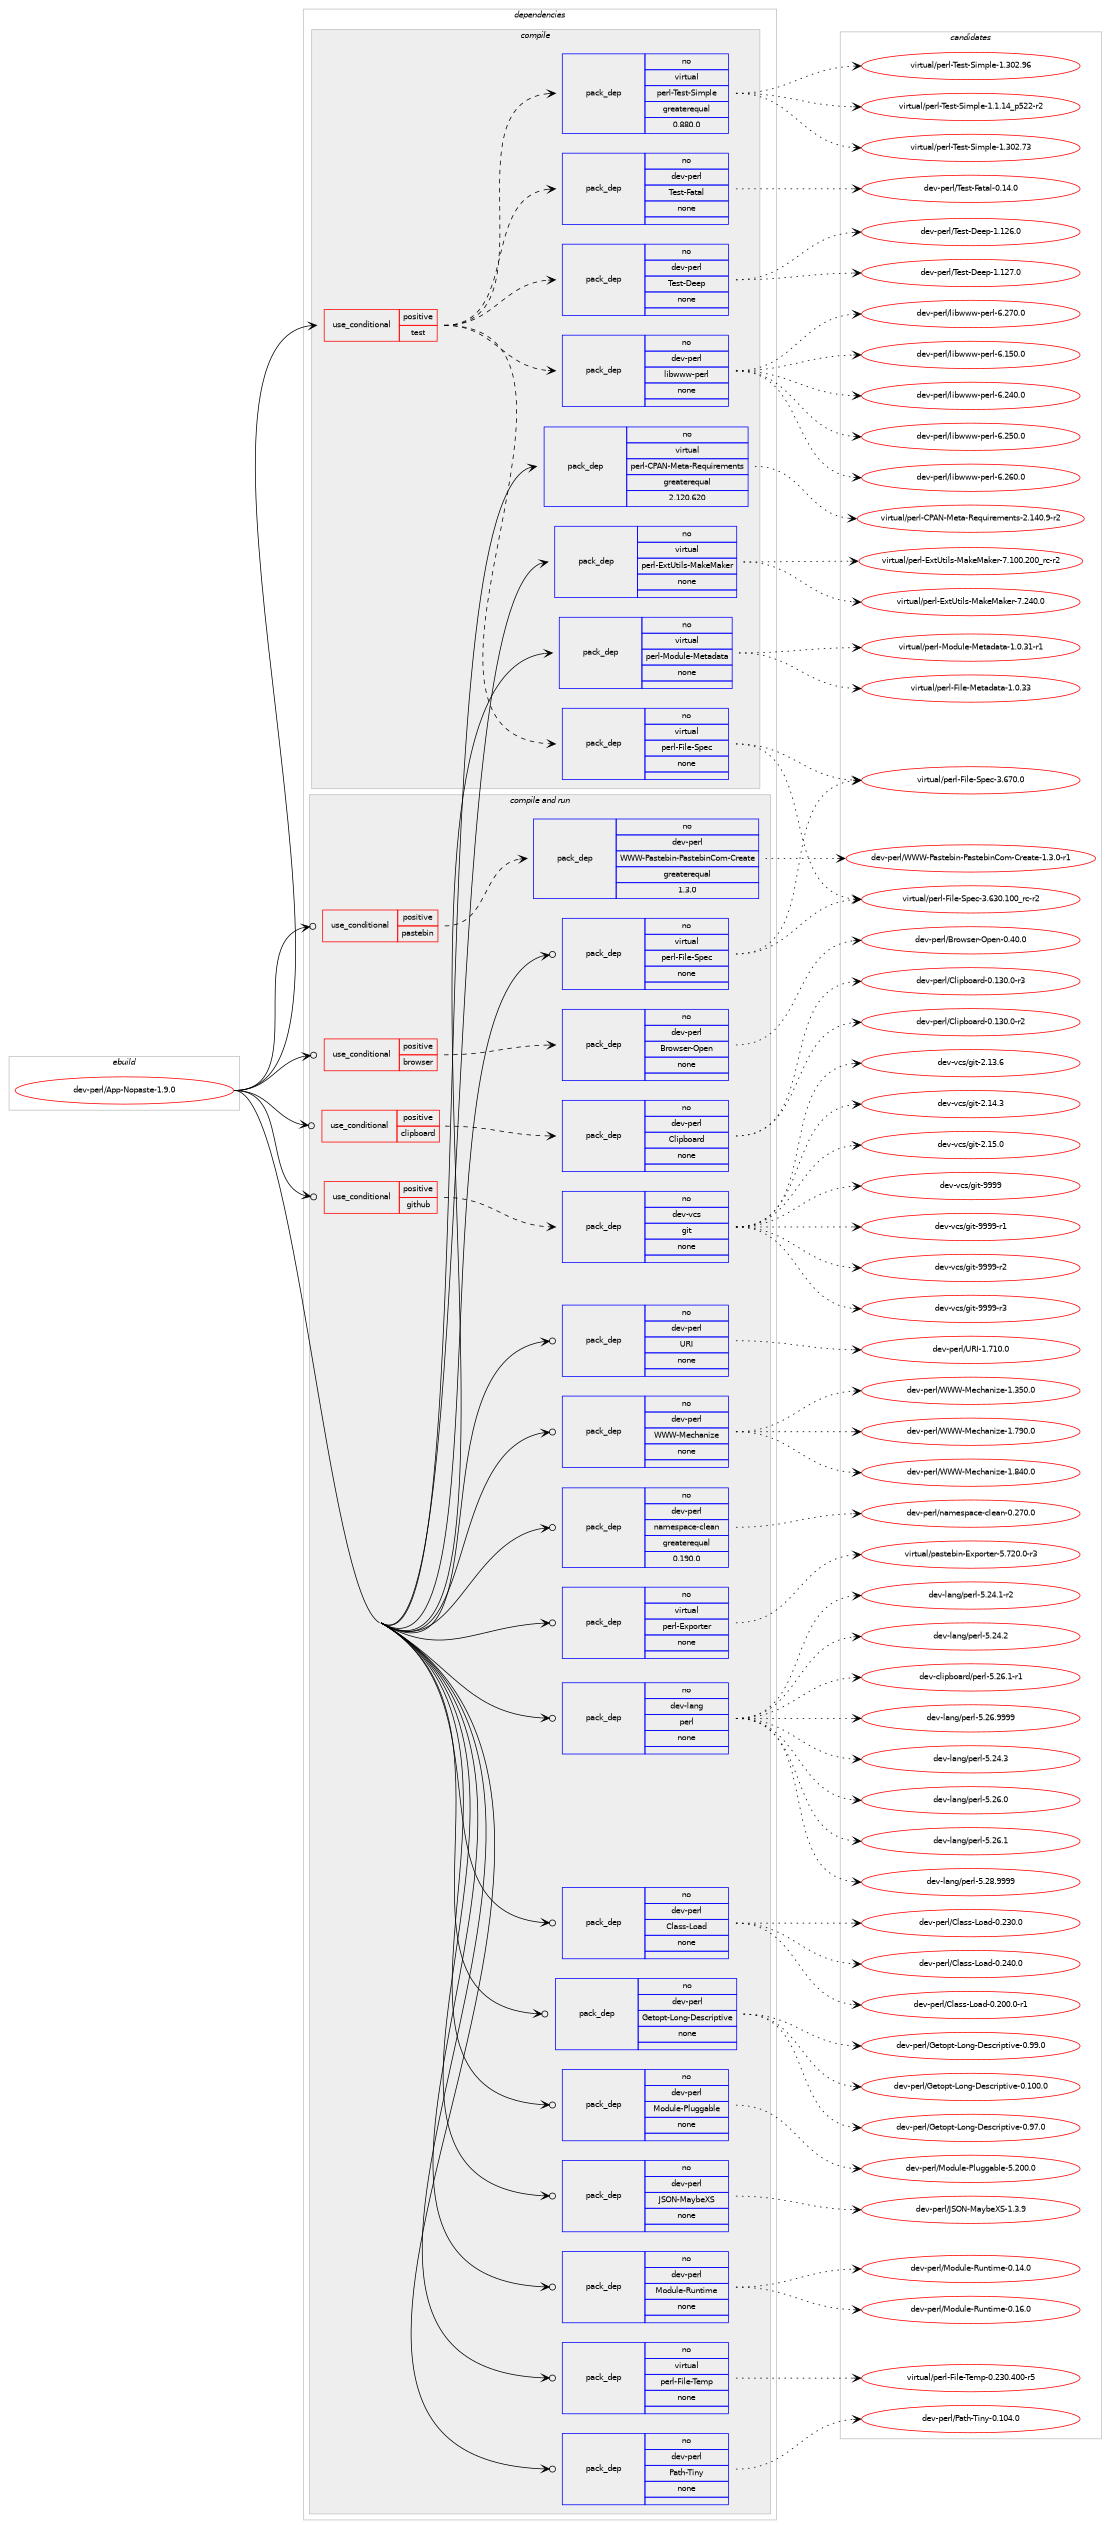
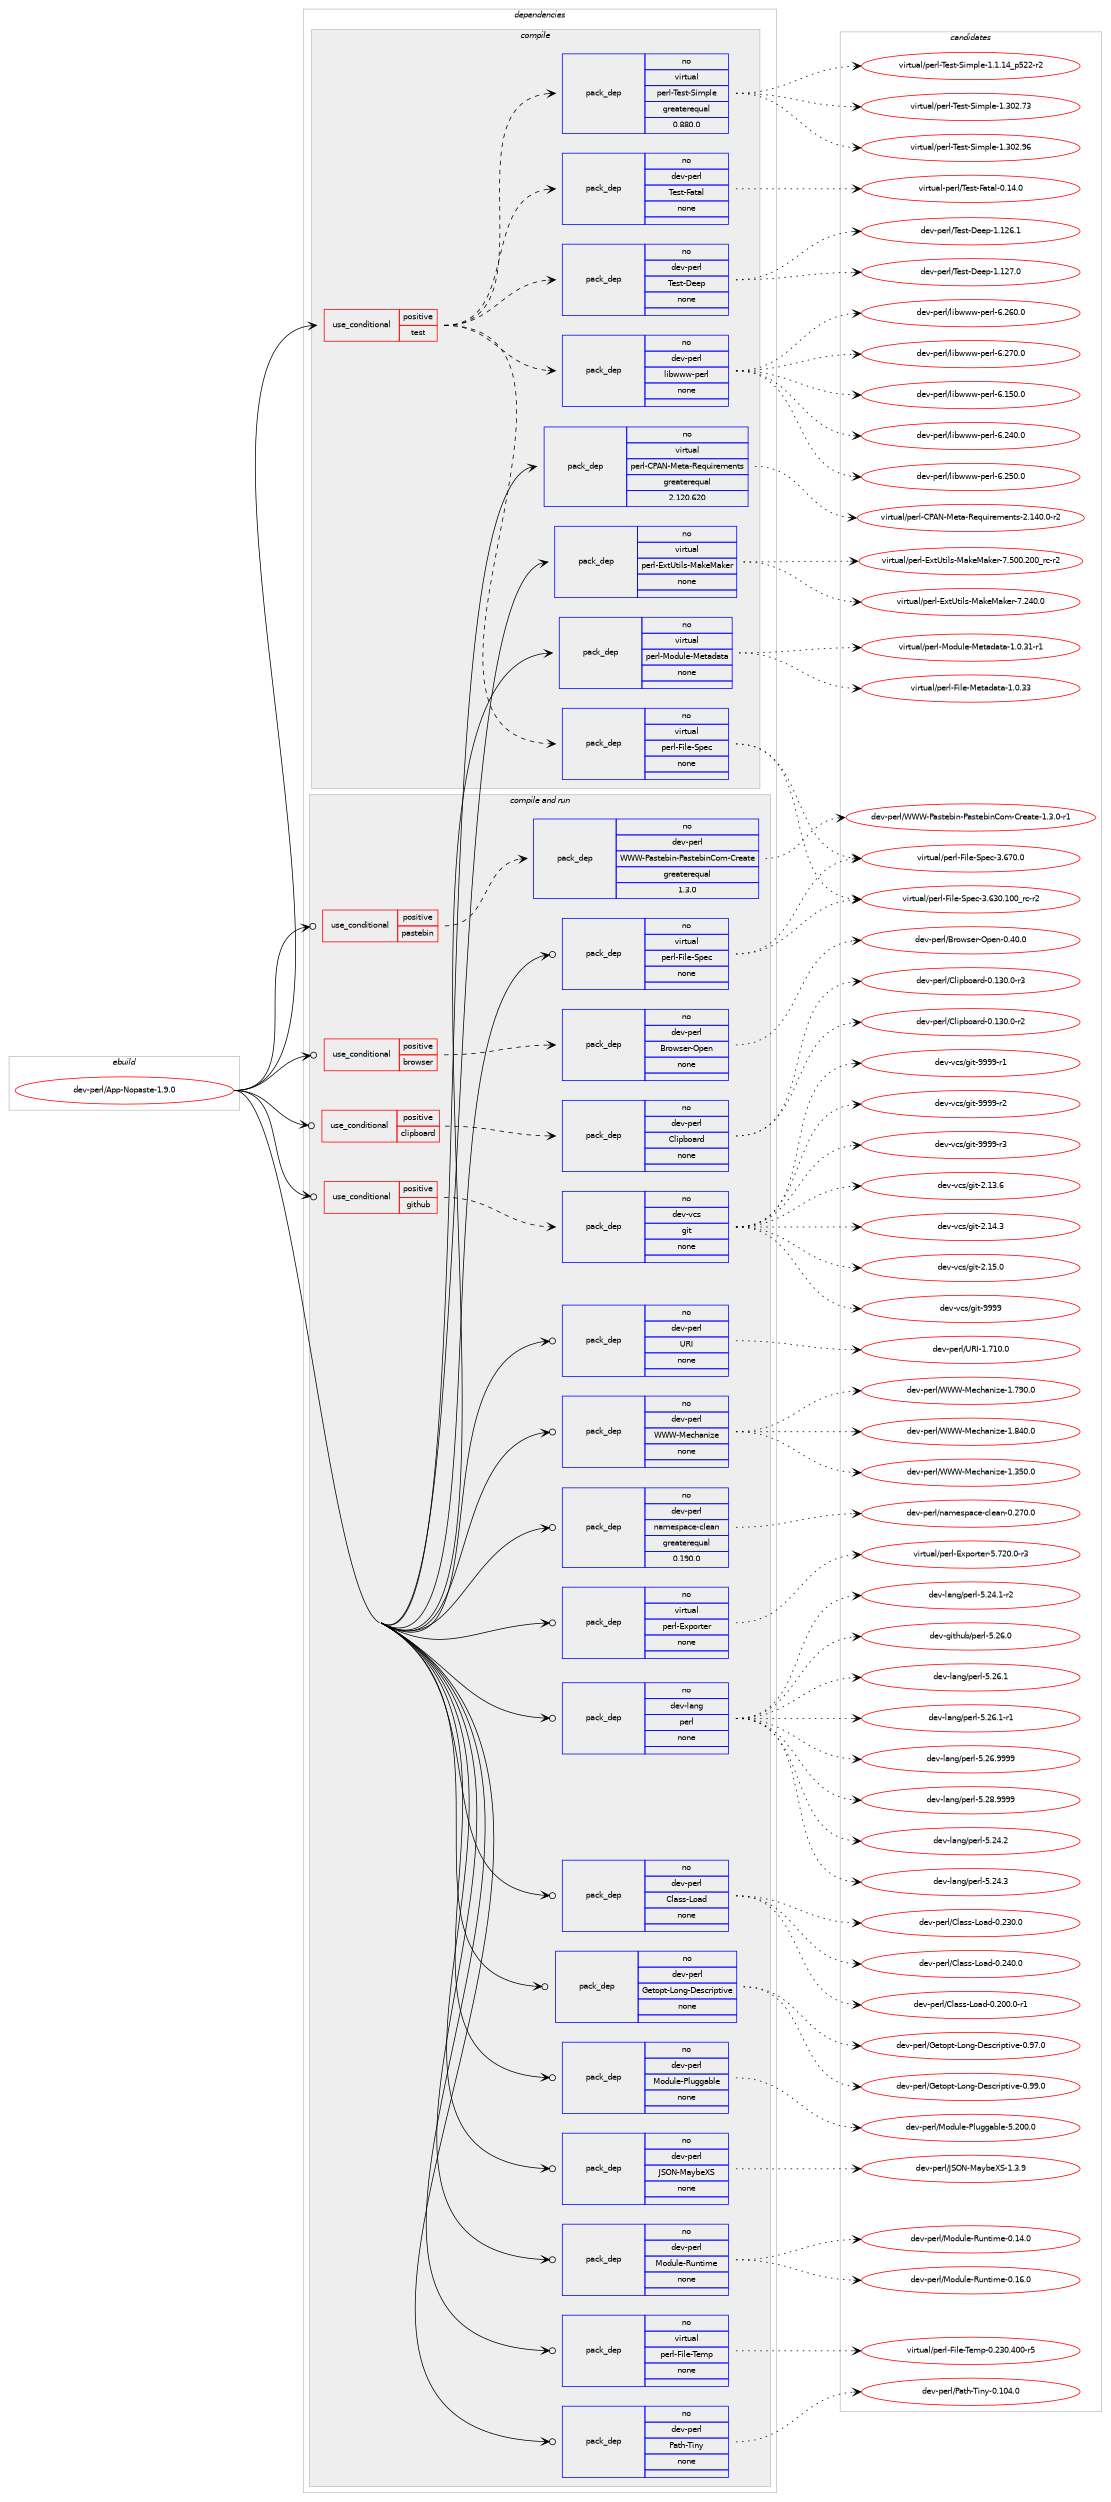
(971, 189) -> (971, 189)
(971, 232) -> (971, 231)
(971, 519) -> (971, 518)
(971, 561) -> (971, 561)
(971, 1555) -> (971, 1555)
(971, 1677) -> (971, 1718)
(971, 1800) -> (971, 1636)
(971, 2087) -> none
